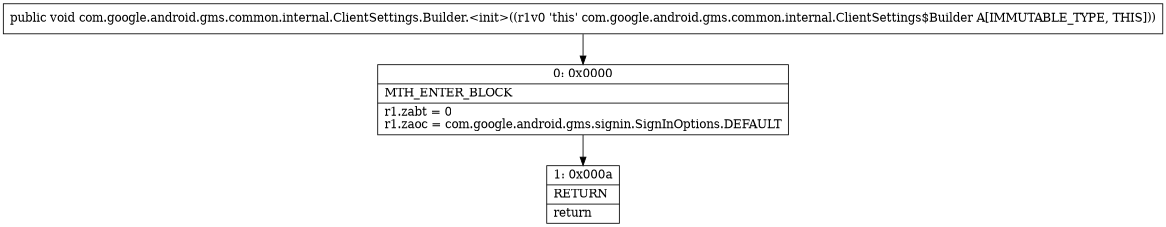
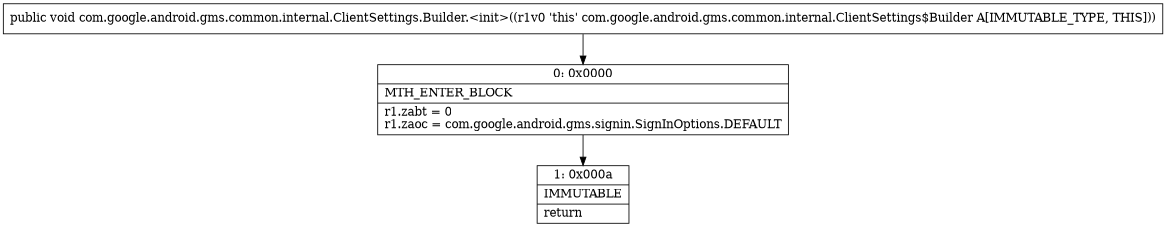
(581, 194) -> (583, 194)
